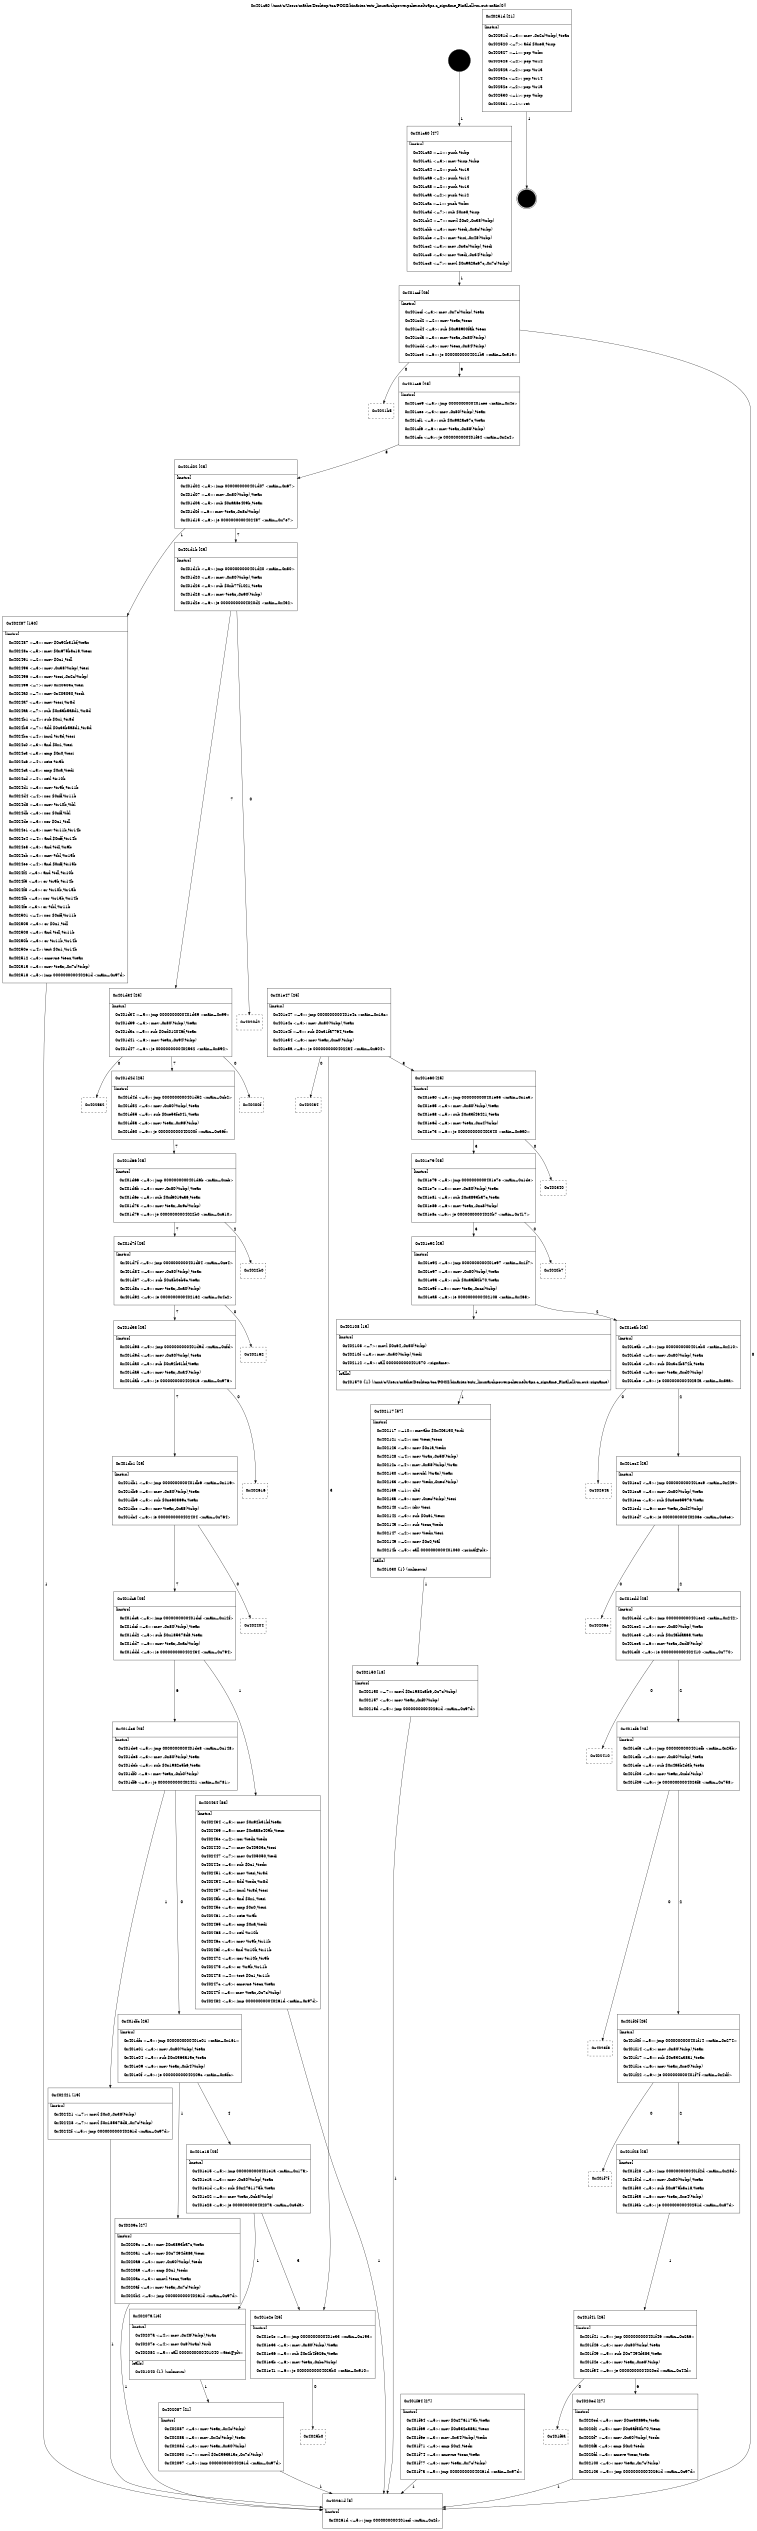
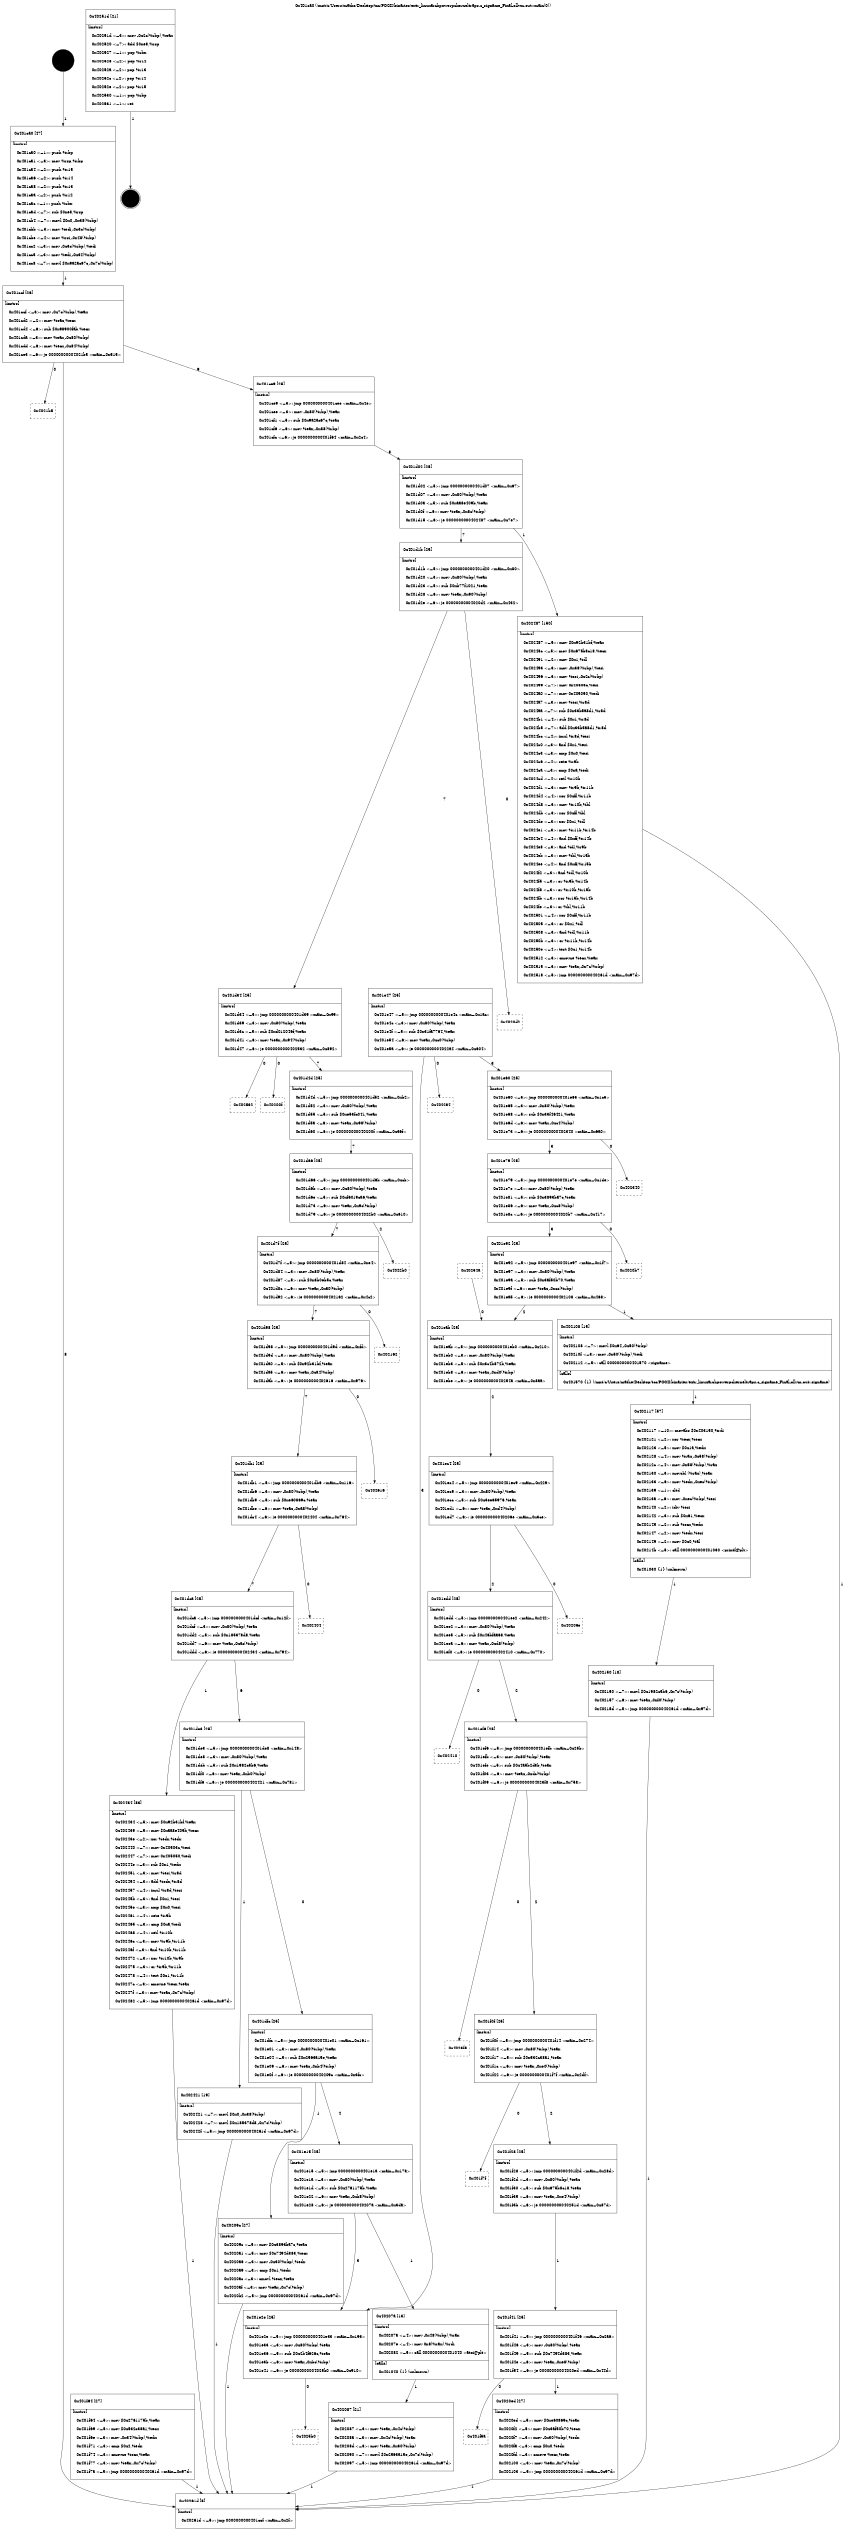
(603, 1432) -> (477, 1298)
(637, 2387) -> (557, 2387)
